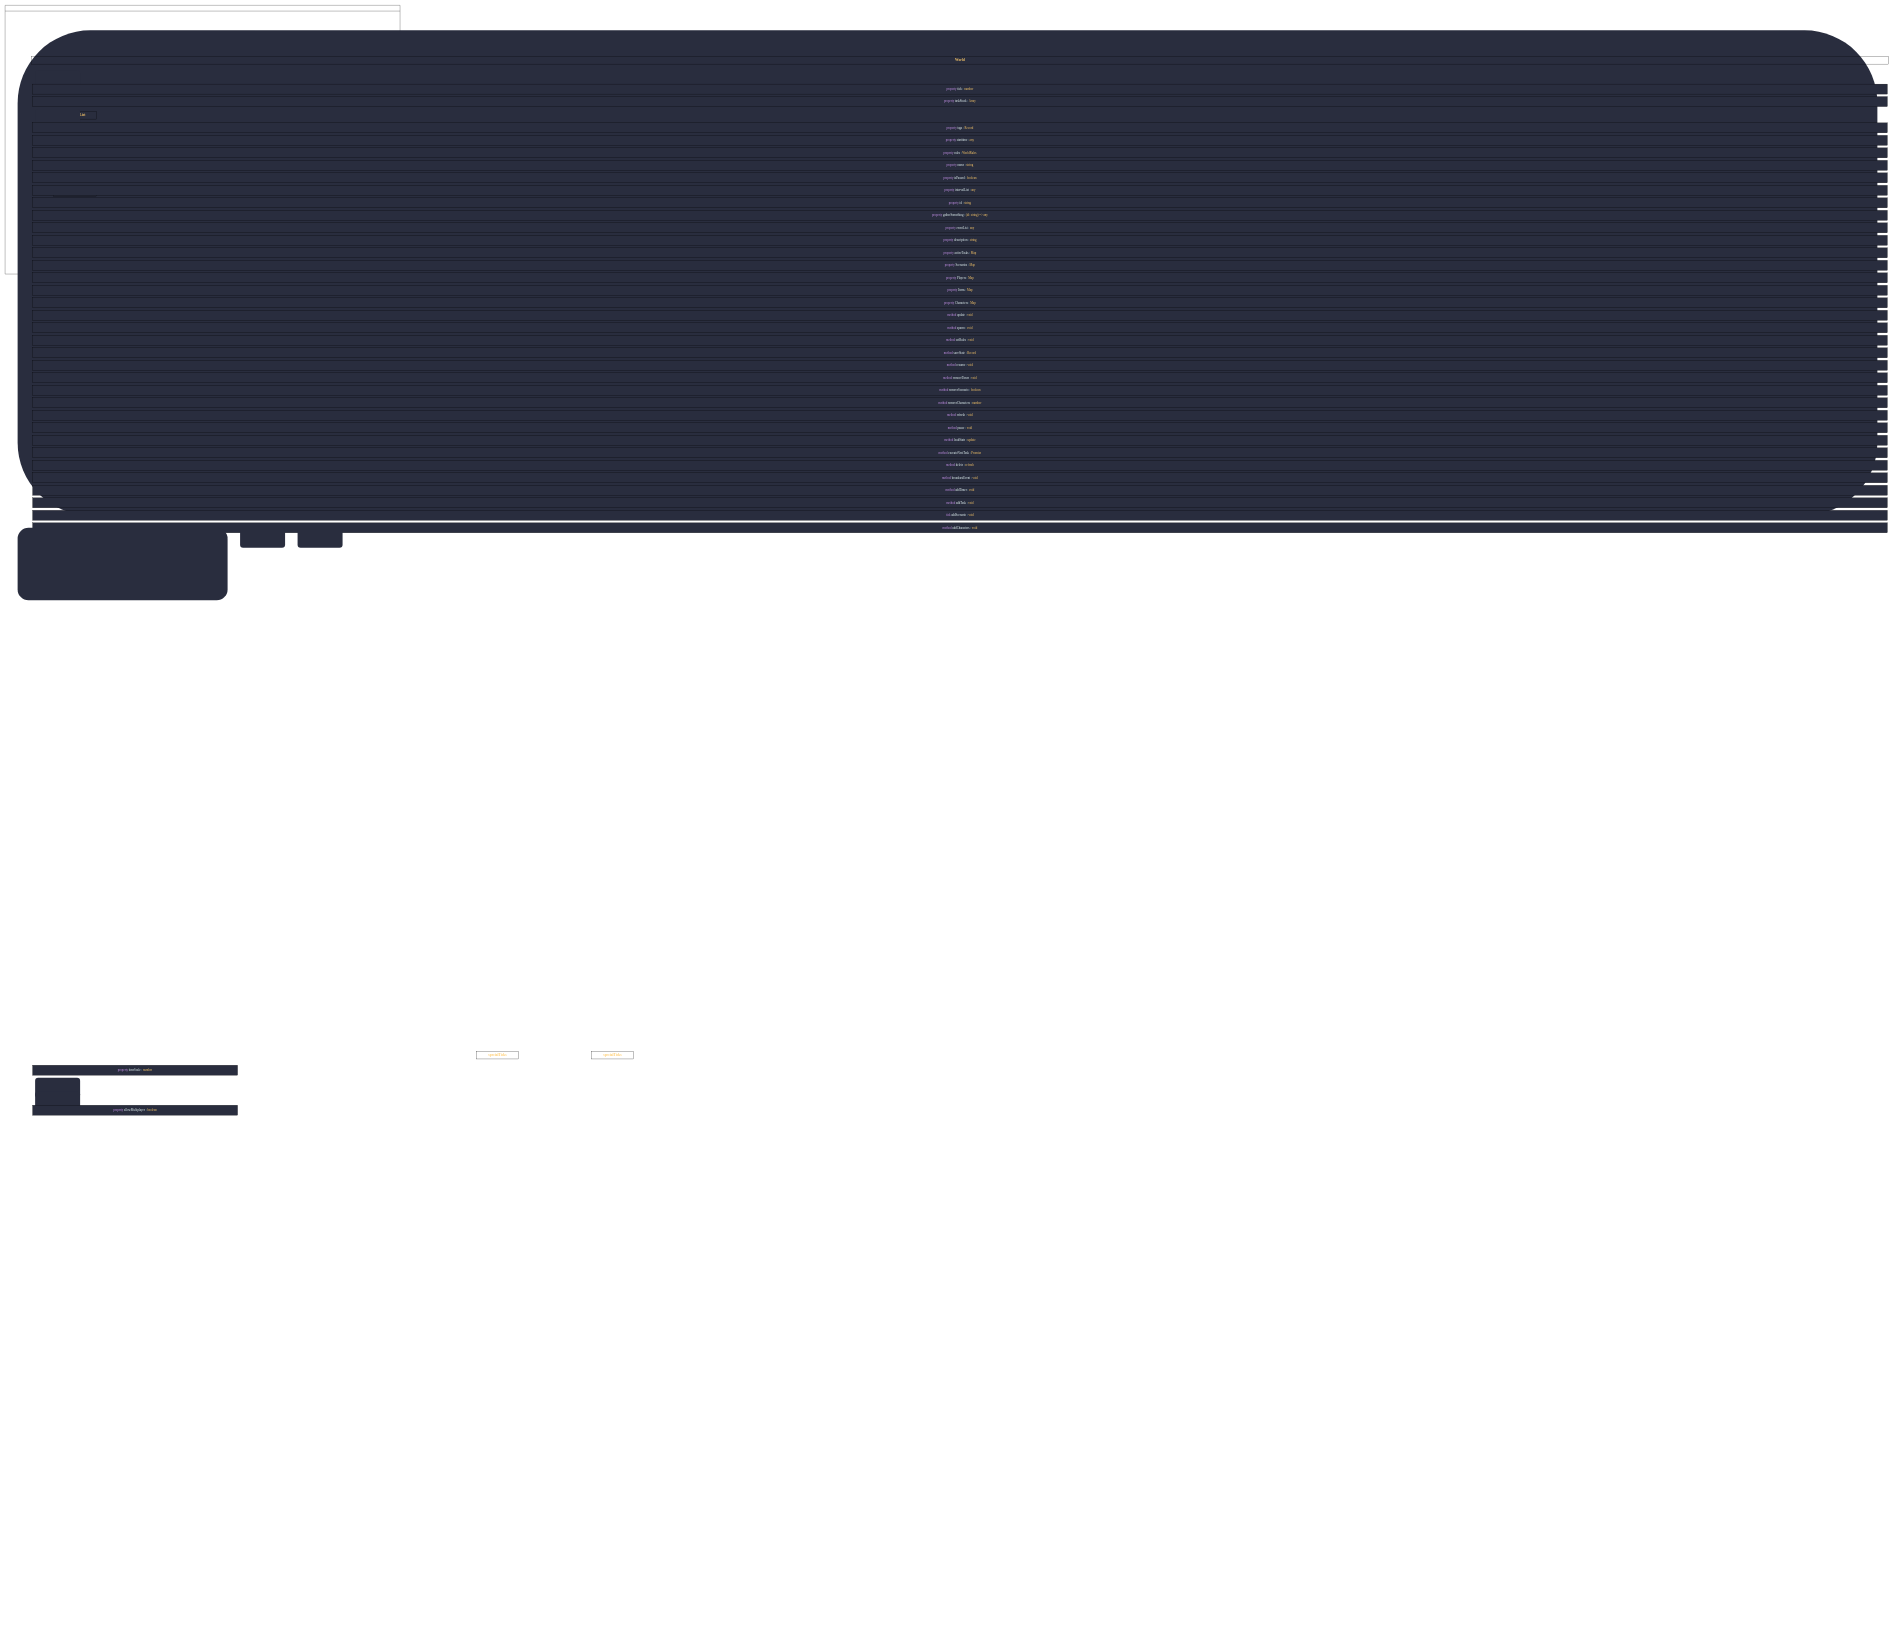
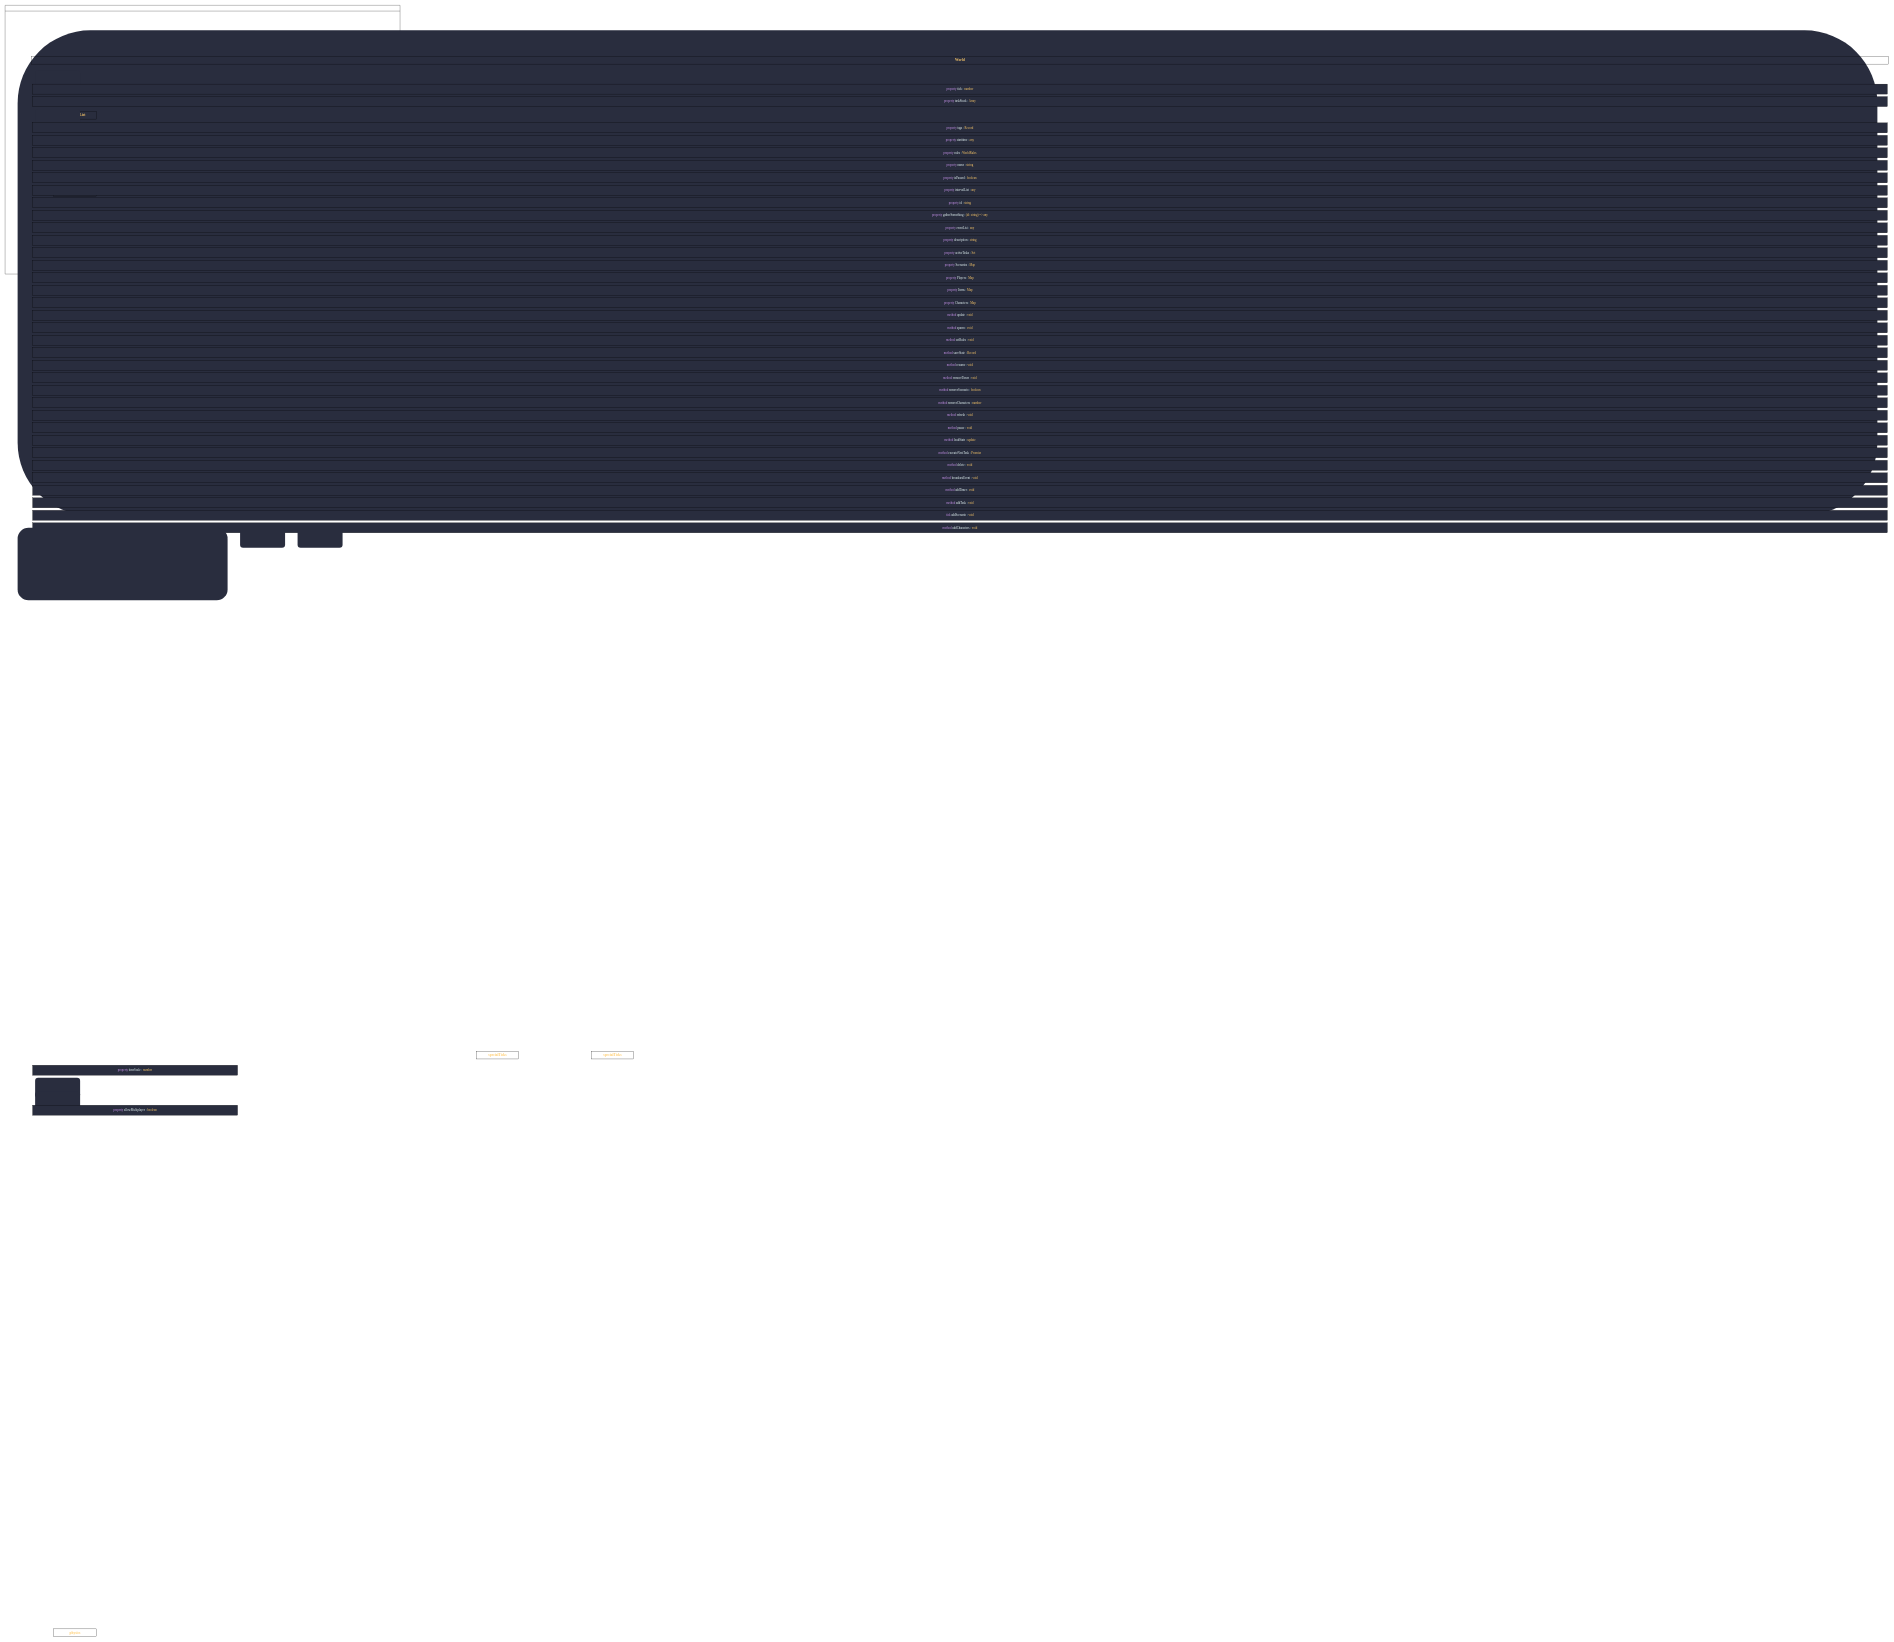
(960, 253) -> (960, 253)
(960, 465) -> (960, 465)
none -> (75, 1633)
